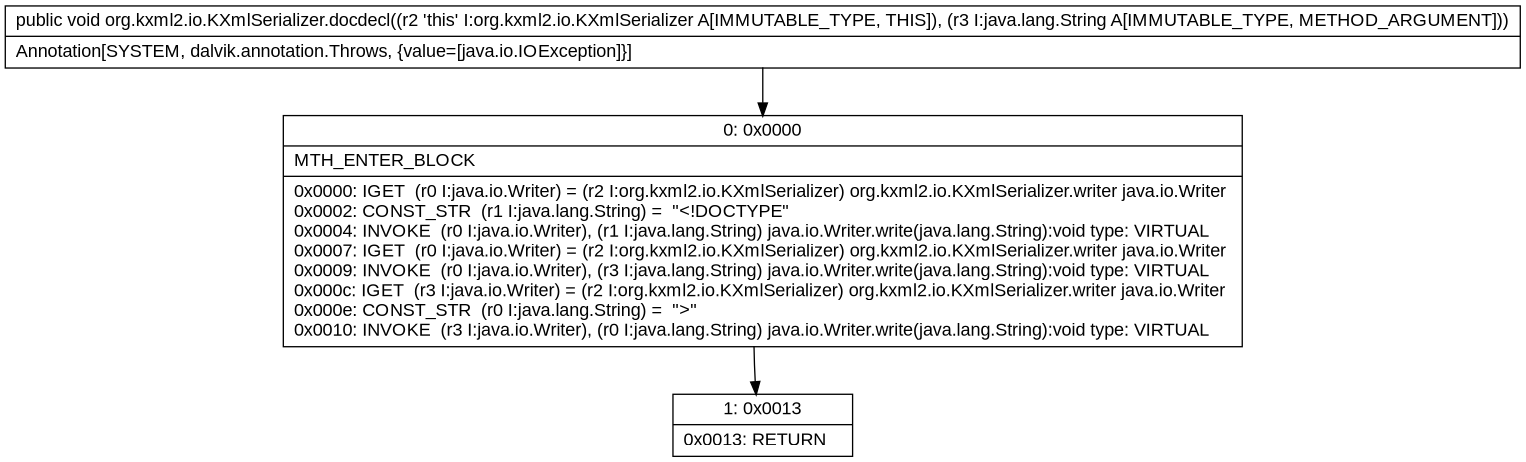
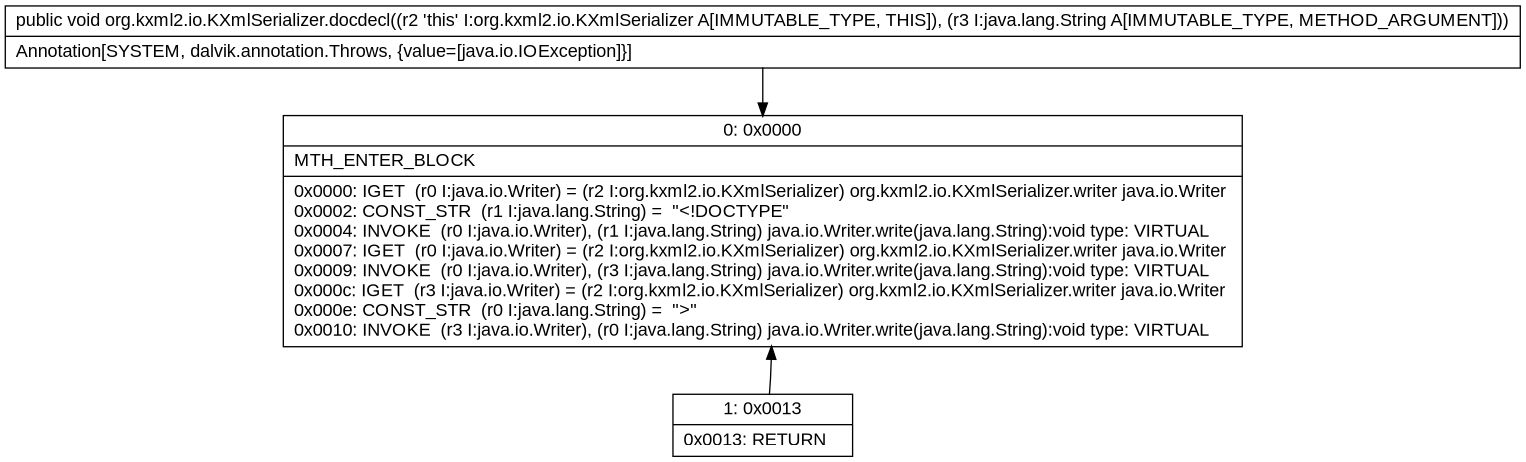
(754, 364) -> (771, 377)
